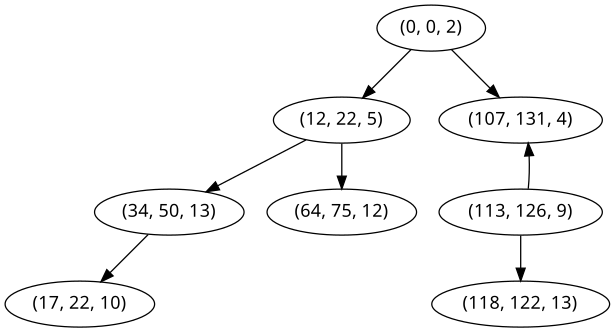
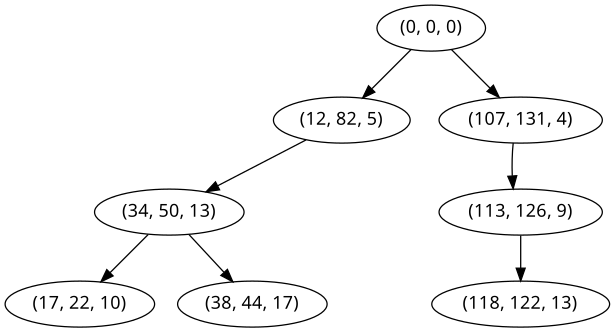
(431, 28) -> (431, 28)
(342, 120) -> (342, 120)
(529, 172) -> (512, 159)
(342, 212) -> none
none -> (252, 304)
